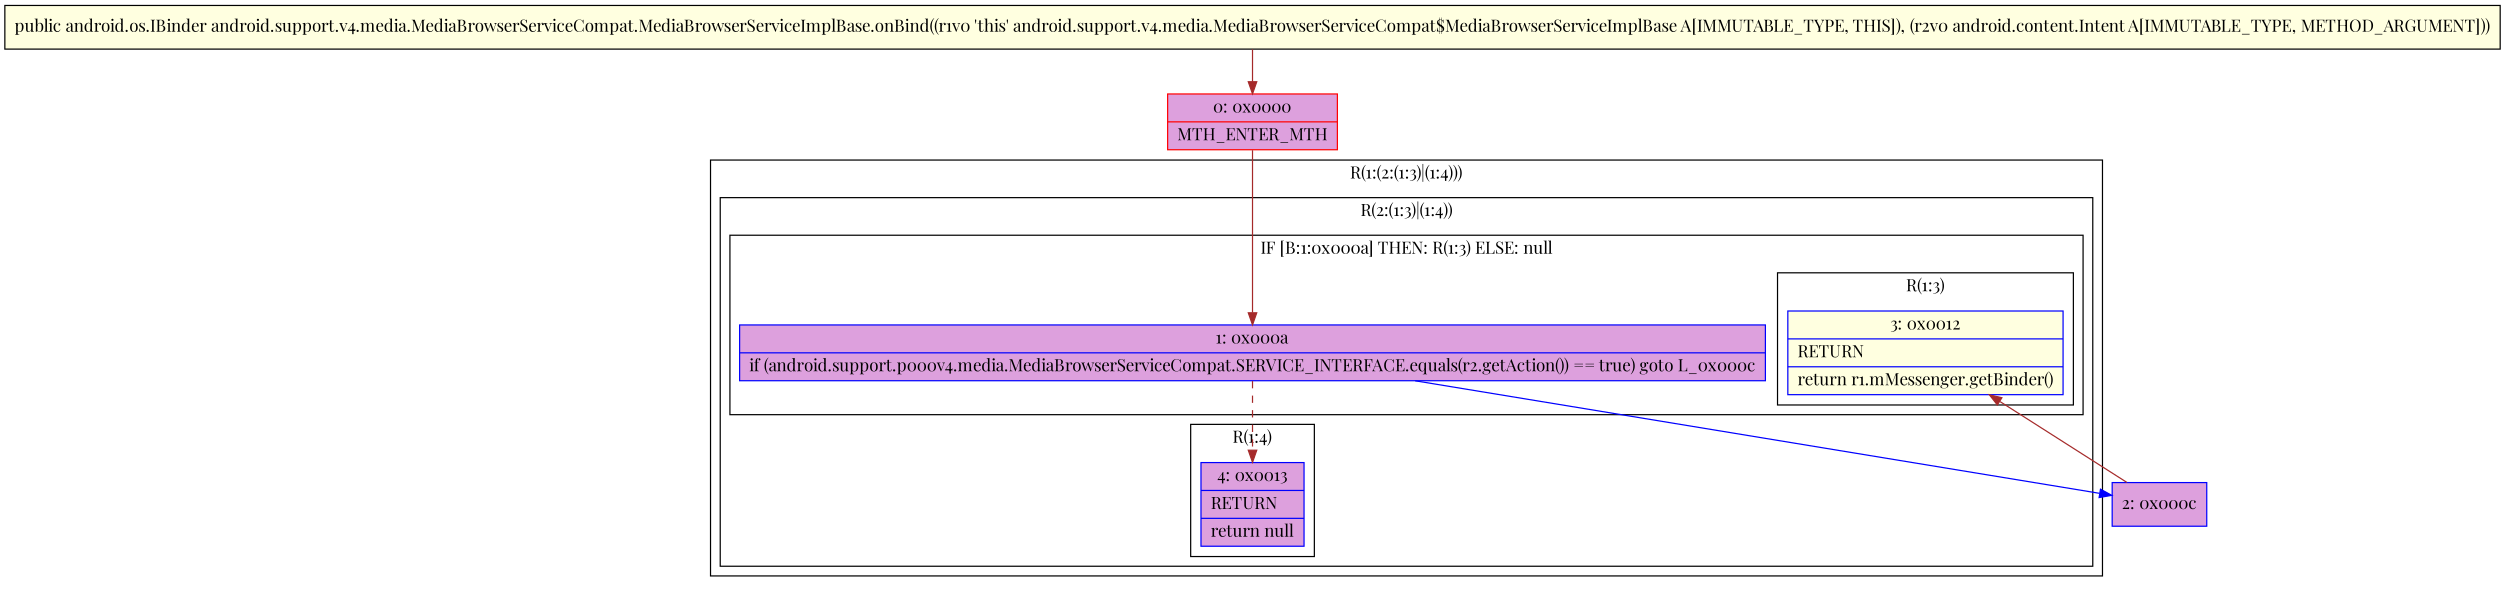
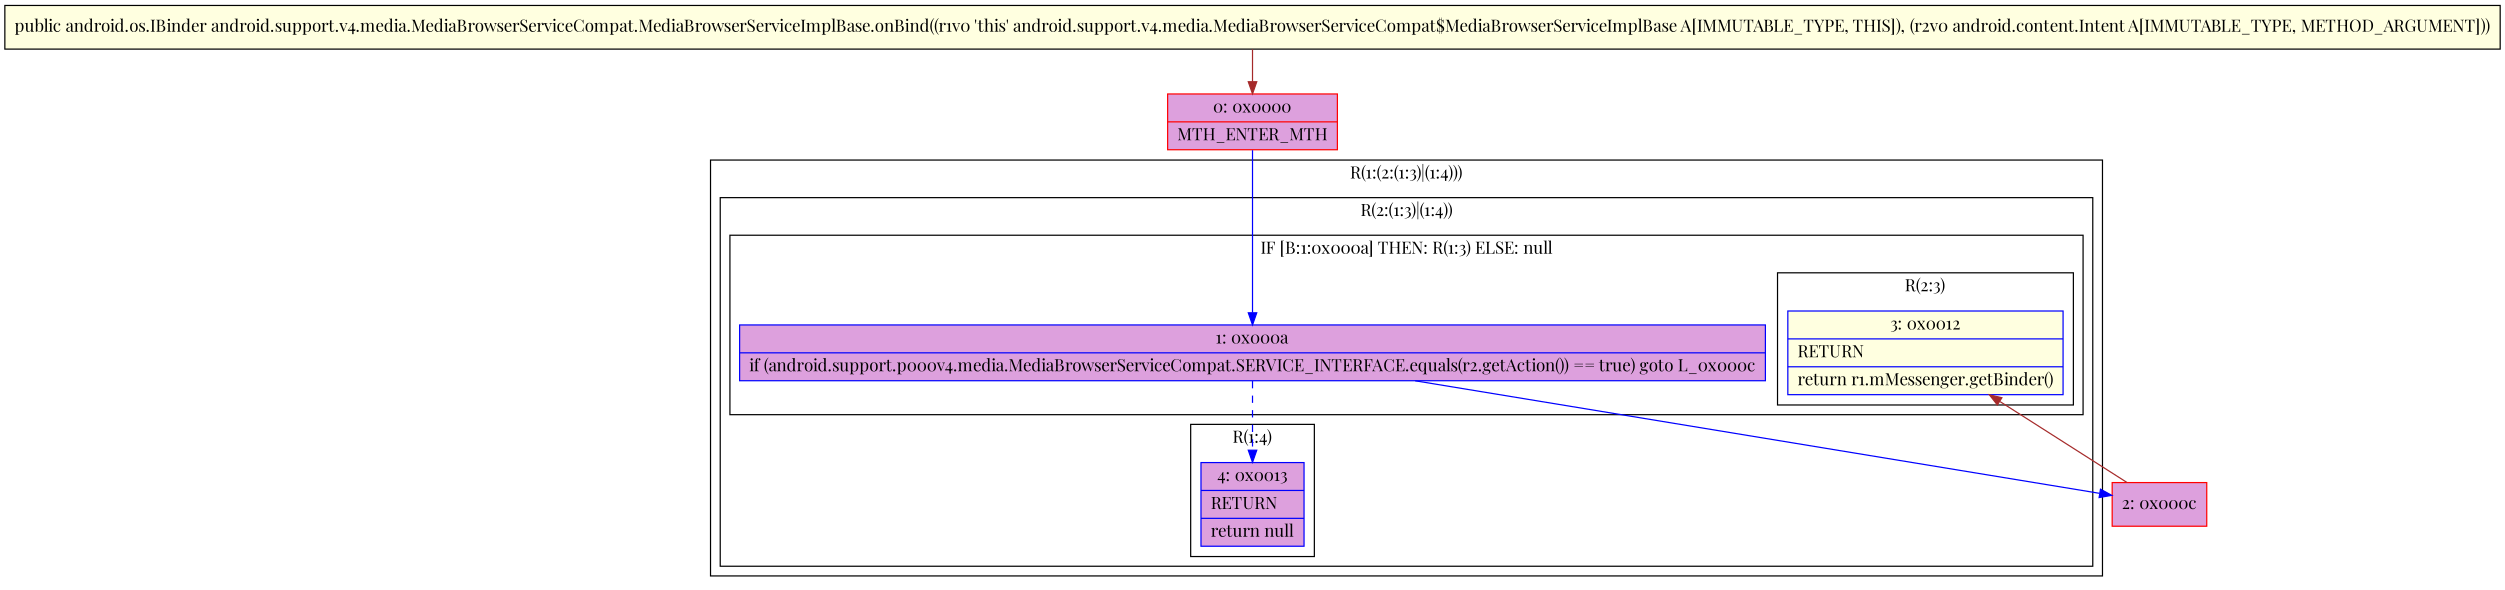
(1253, 227) -> (1253, 227)
(1925, 287) -> (1925, 287)
(1253, 407) -> (1253, 407)
(2159, 504) -> (2159, 504)
